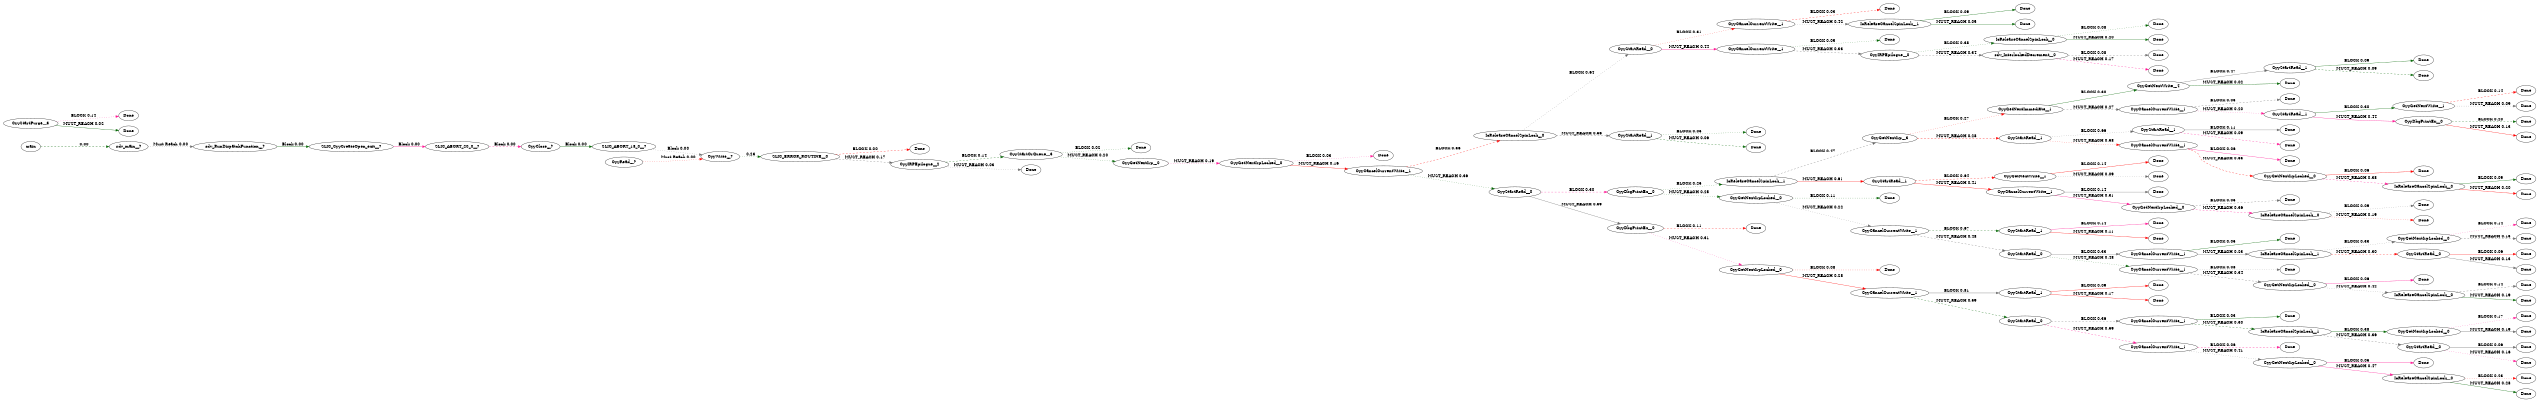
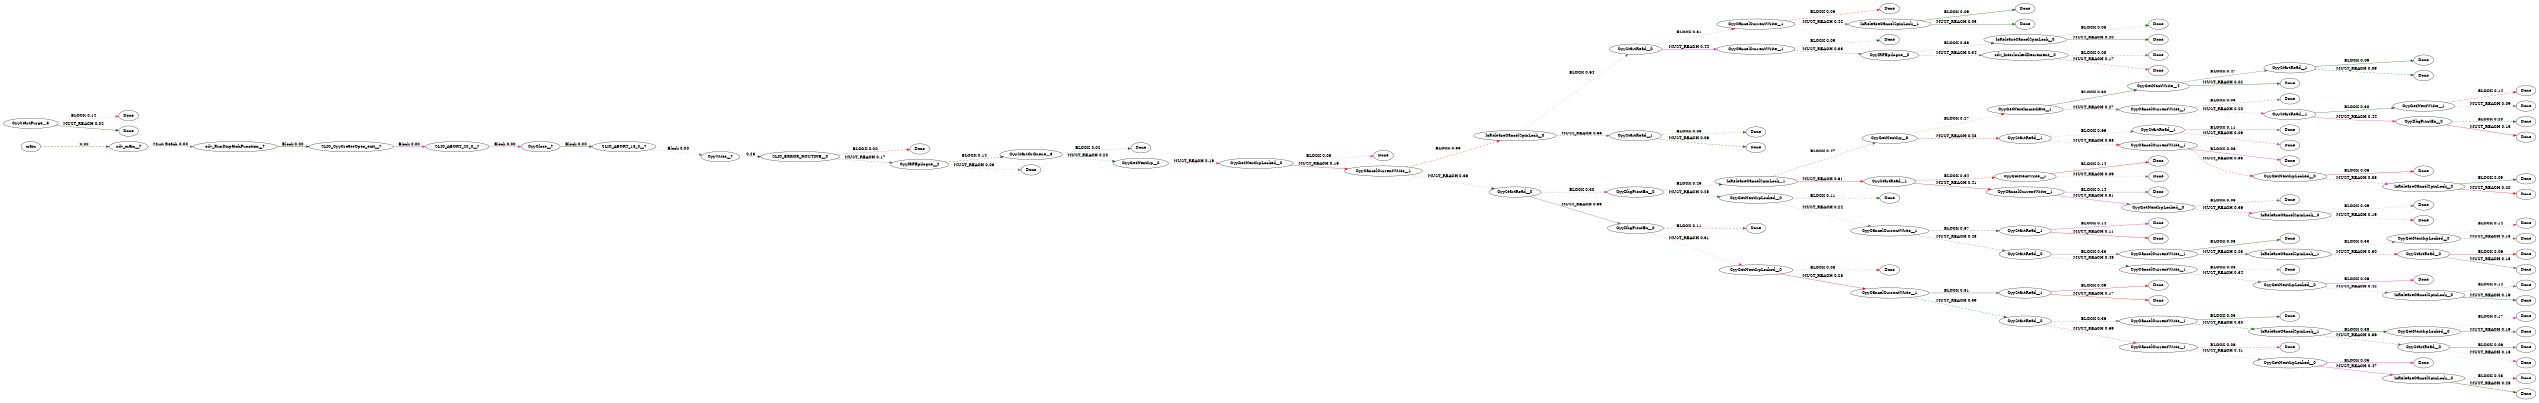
(624, 162) -> none
